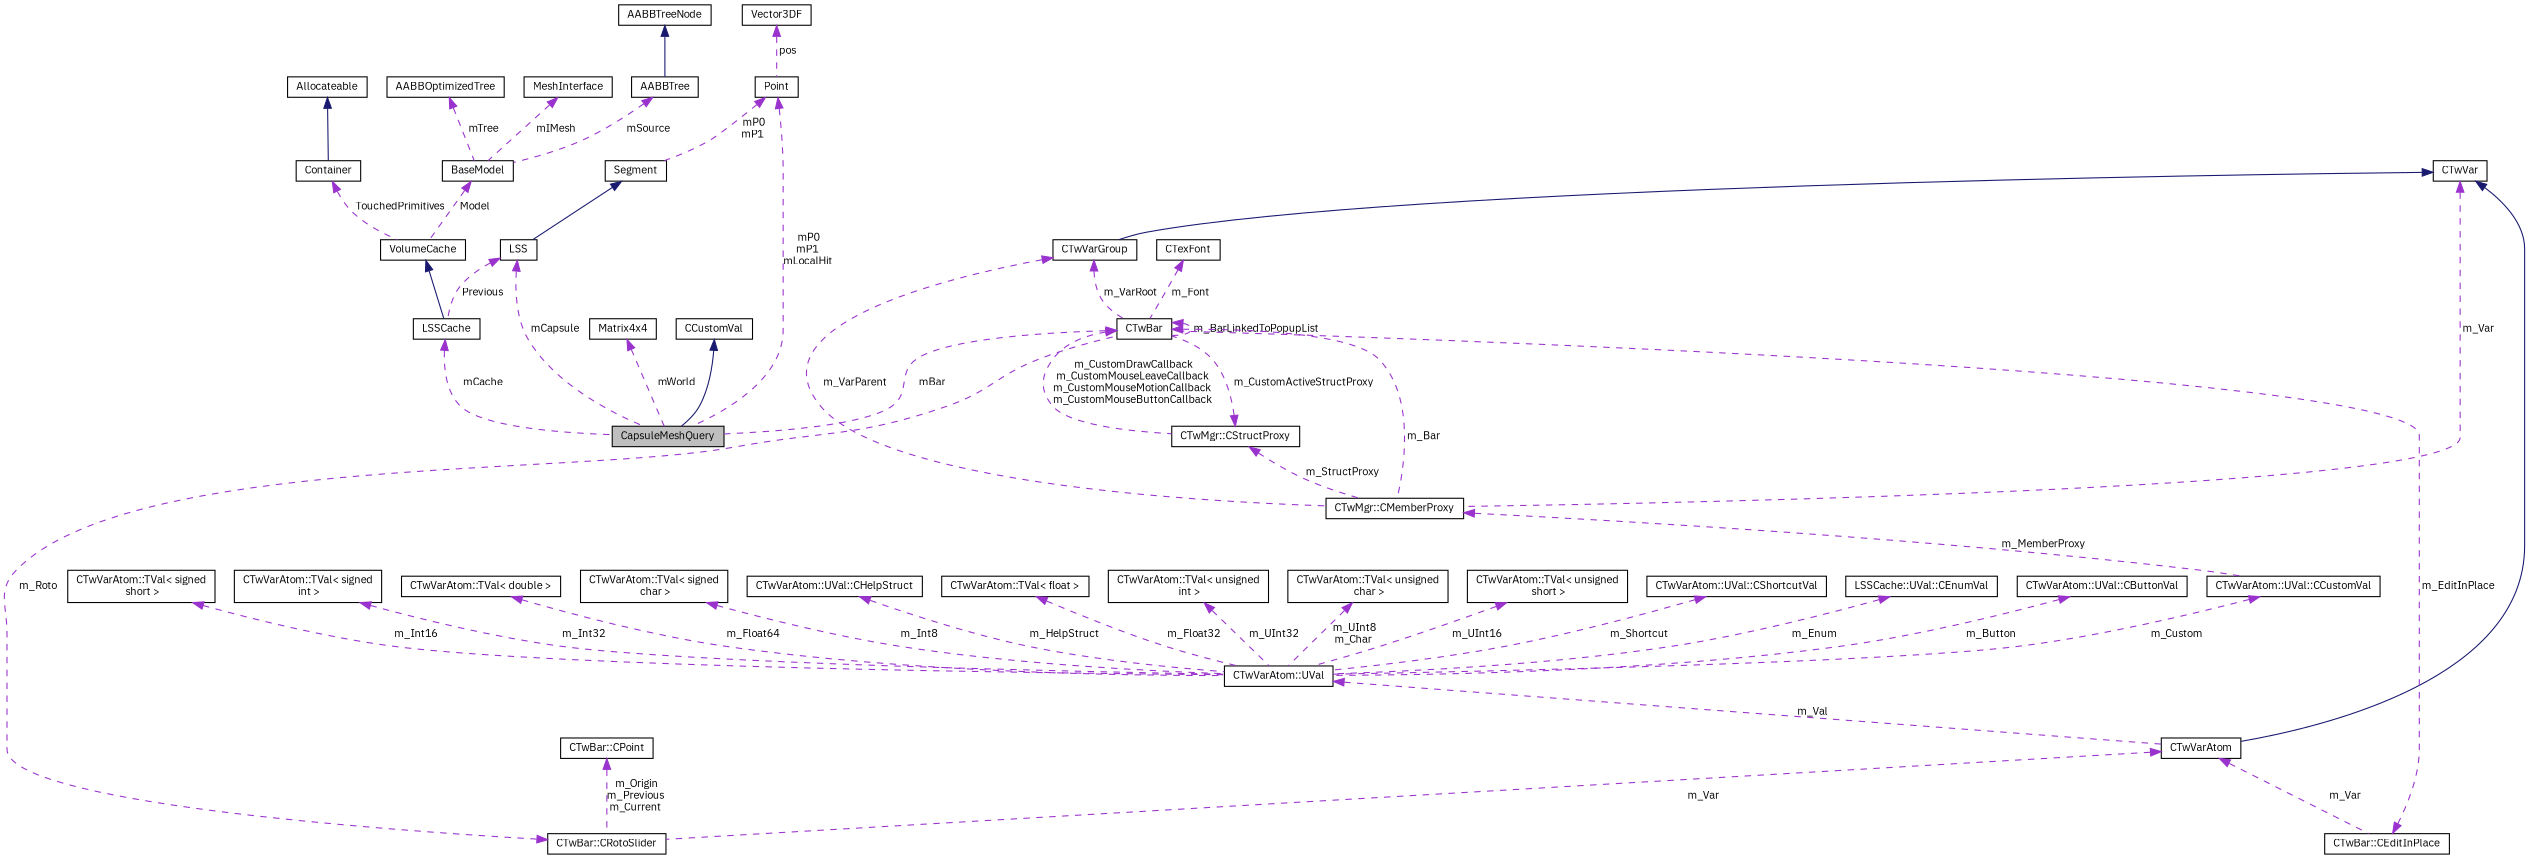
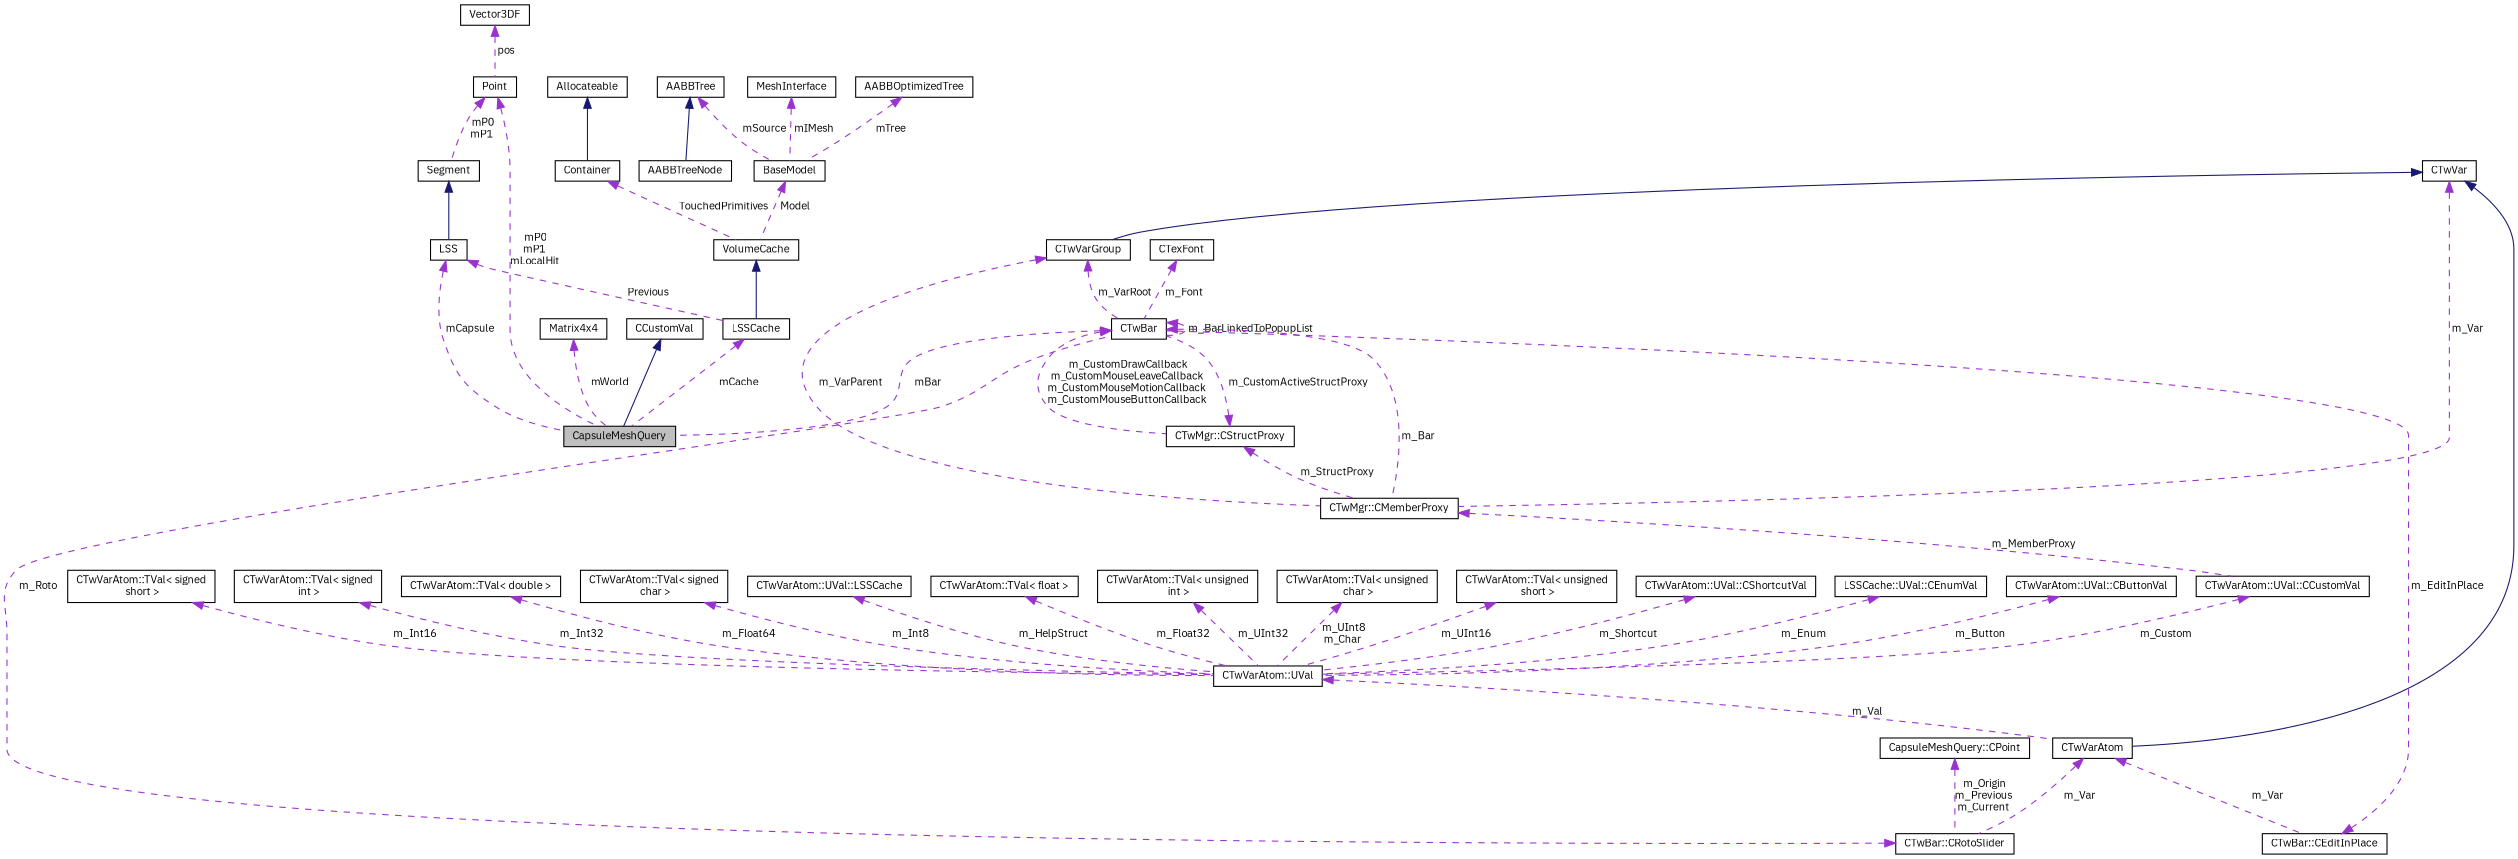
(665, 57) -> (688, 134)
(835, 586) -> (829, 586)
(607, 748) -> (1955, 748)
